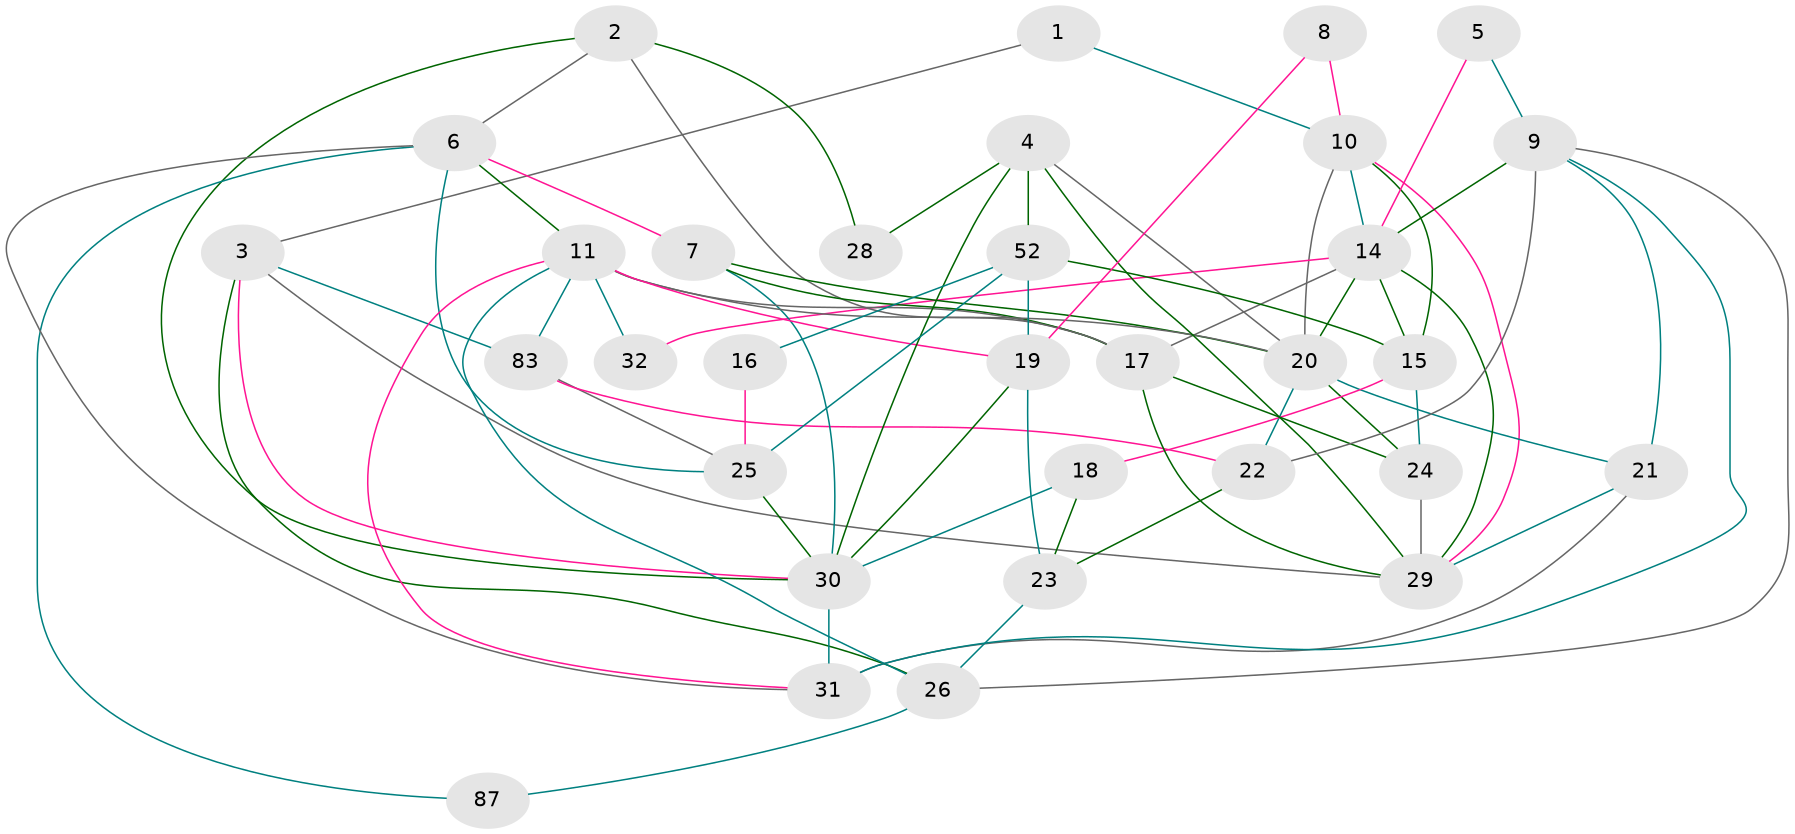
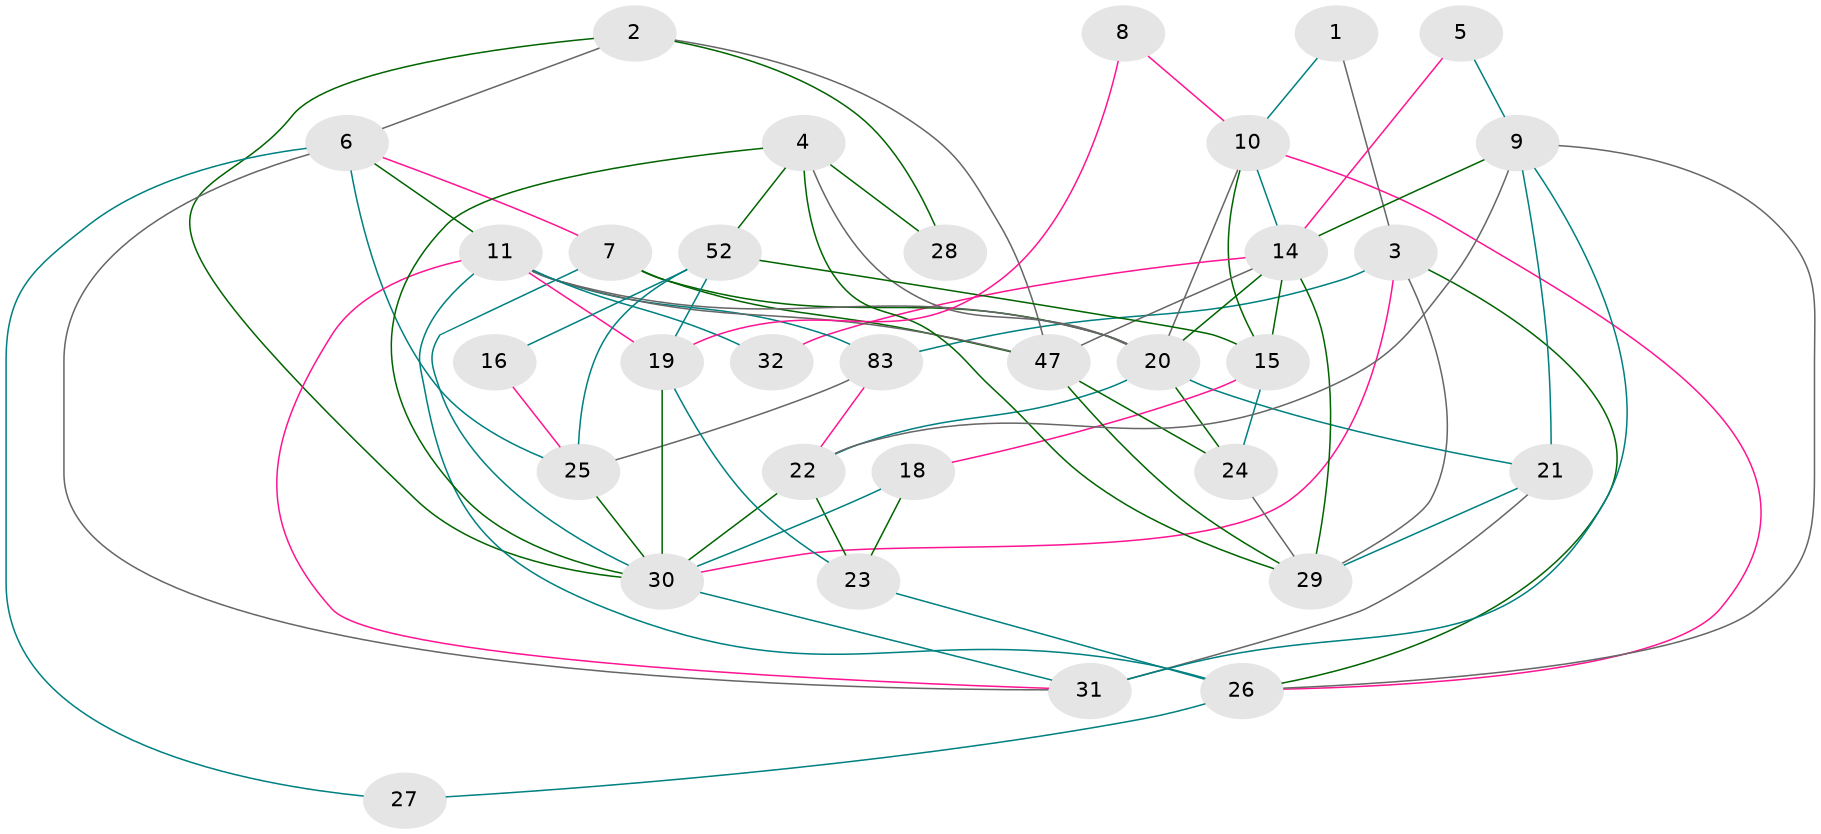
(1138, 362) -> (1049, 362)
(1507, 362) -> (1755, 483)
none -> (733, 527)
(488, 801) -> (405, 801)
